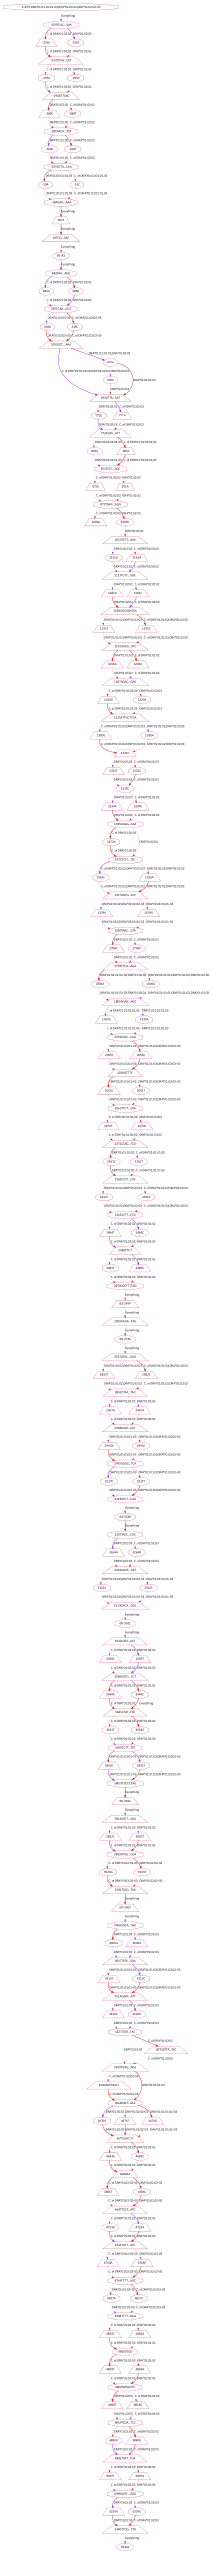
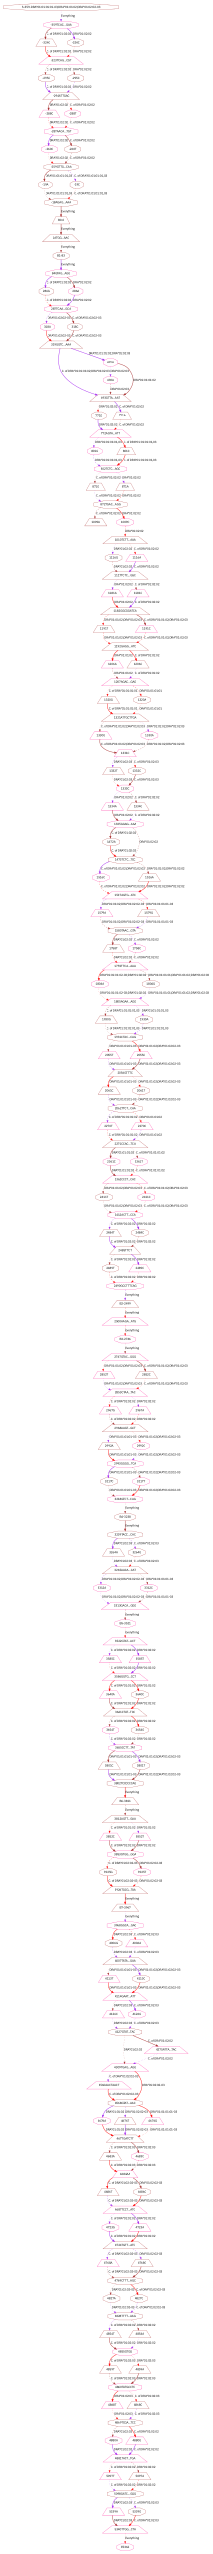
(146, 1703) -> (146, 1703)
